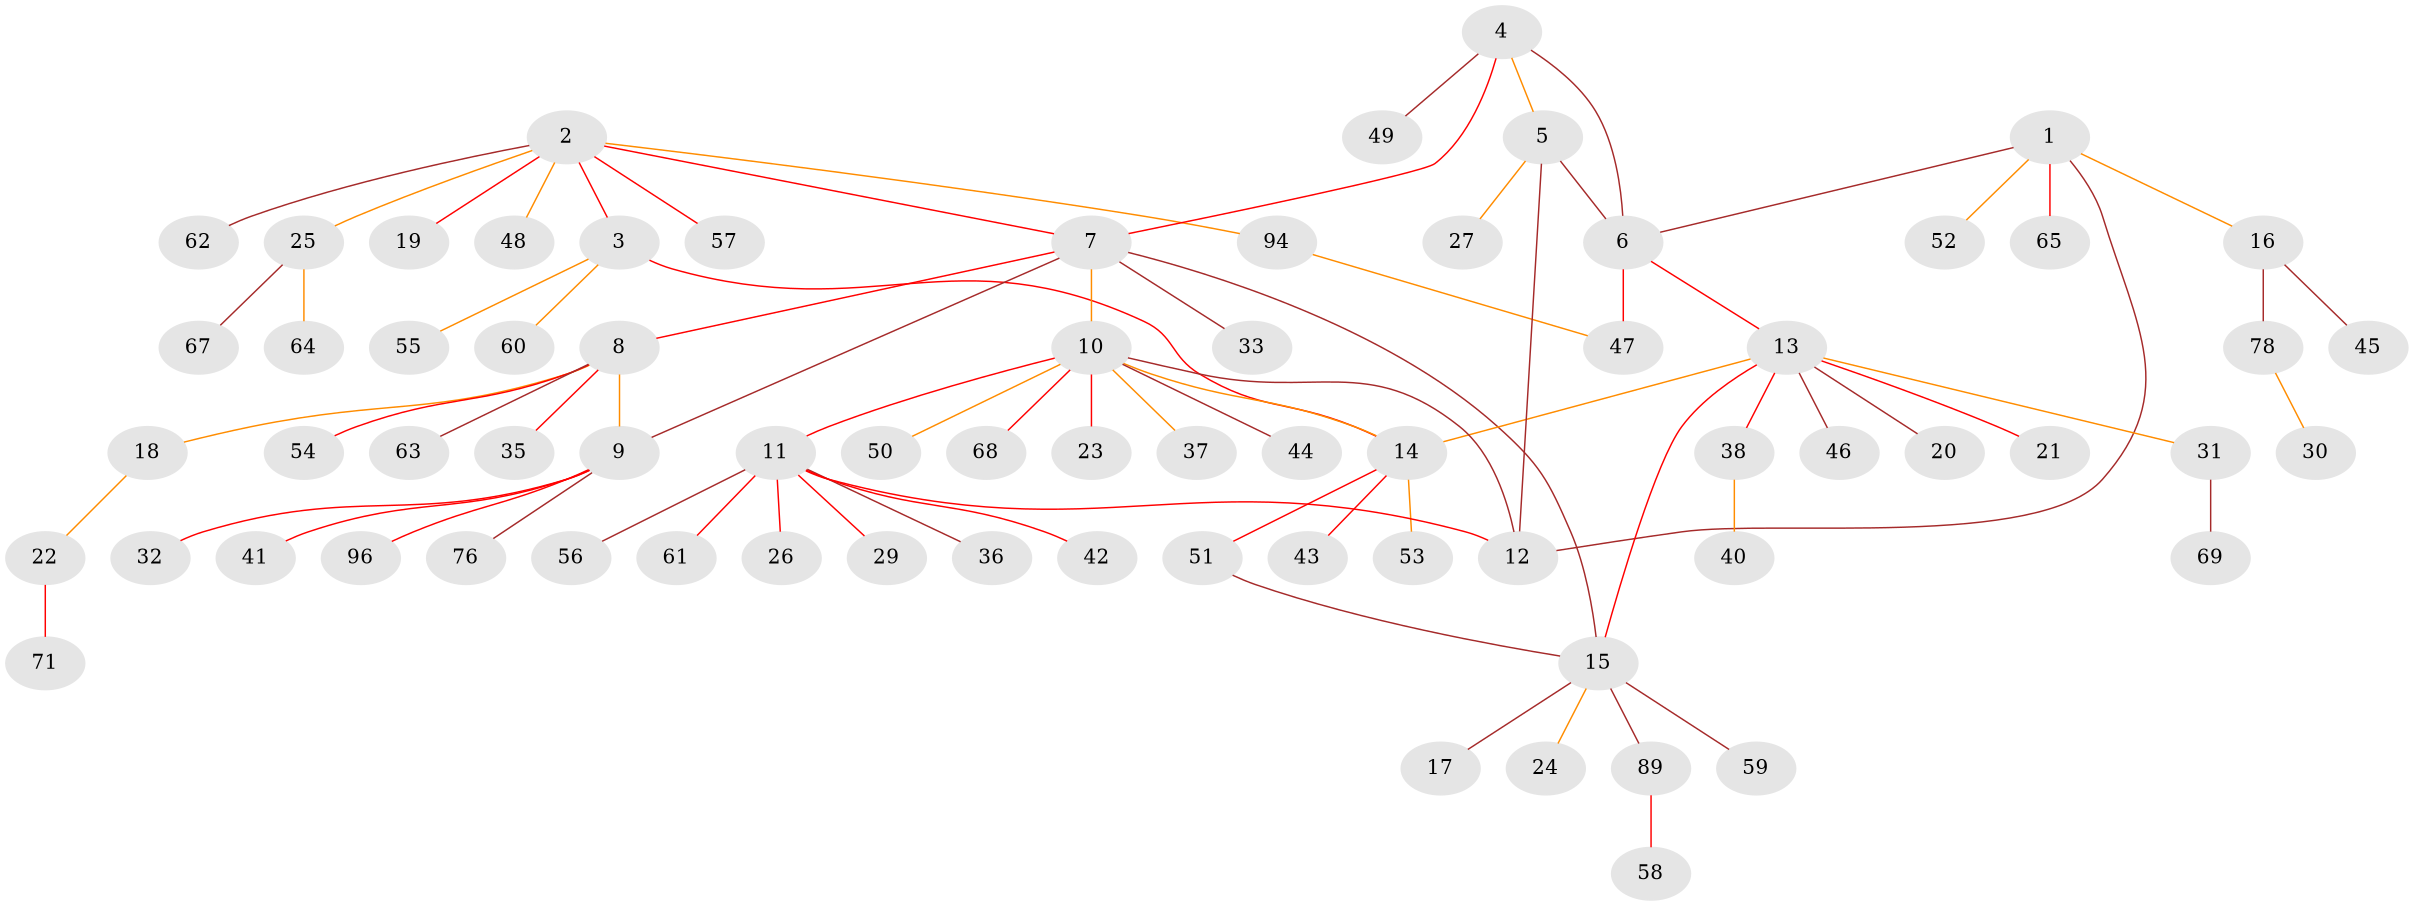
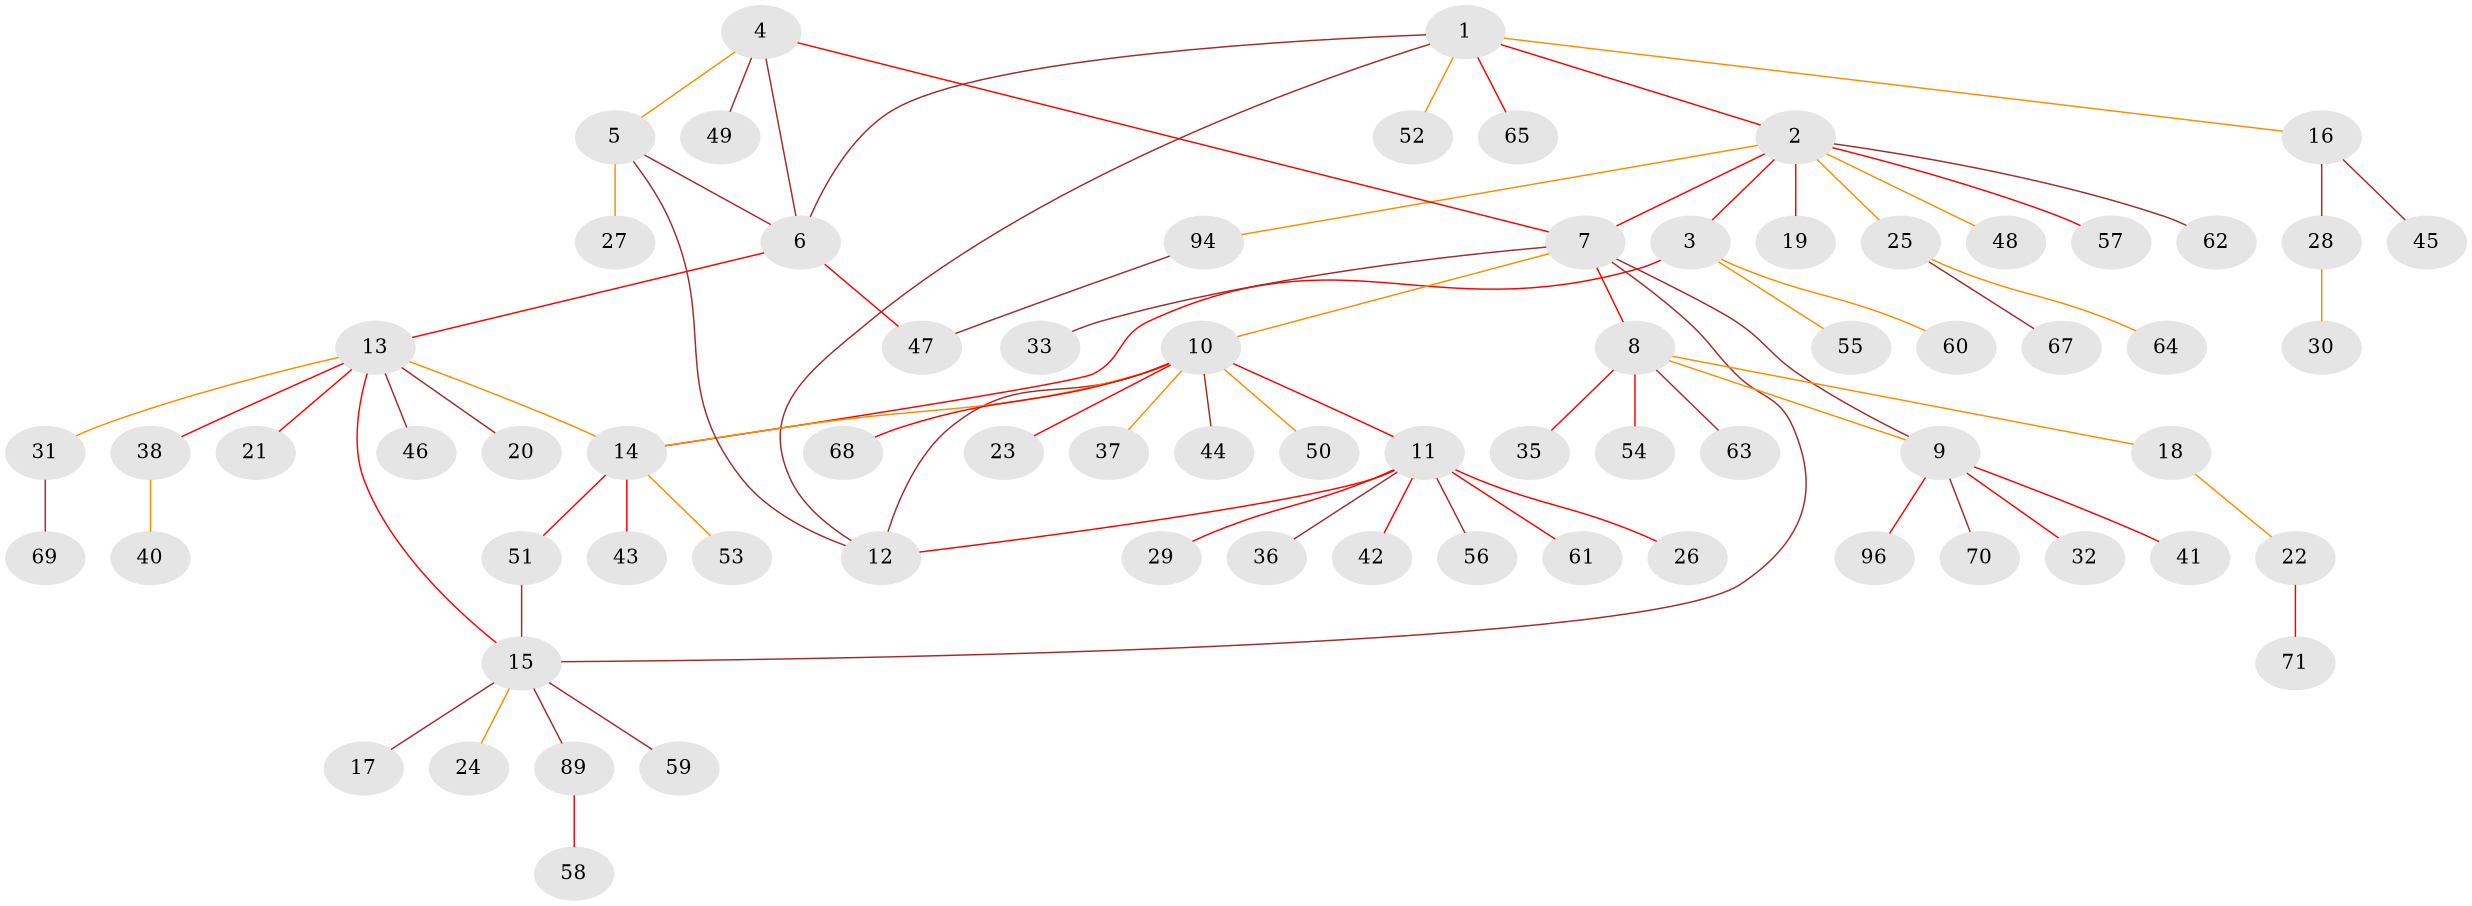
none -> (1631, 85)
(1450, 295) -> (1062, 294)
(2263, 348) -> (2322, 243)
(466, 558) -> (1980, 558)
